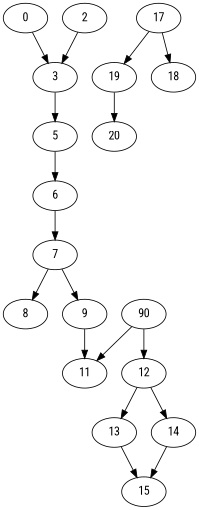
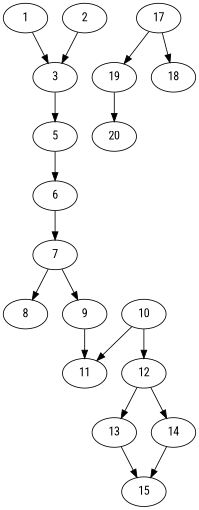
(25, 18) -> (25, 18)
(144, 314) -> (144, 314)
